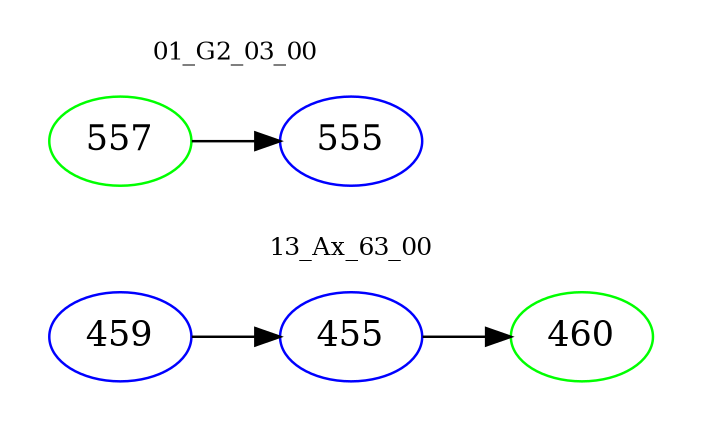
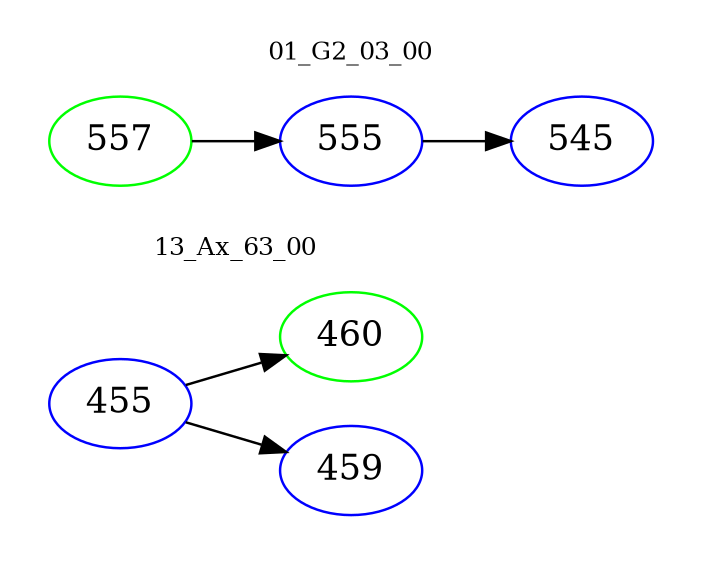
none -> (582, 141)
(223, 337) -> (224, 434)
